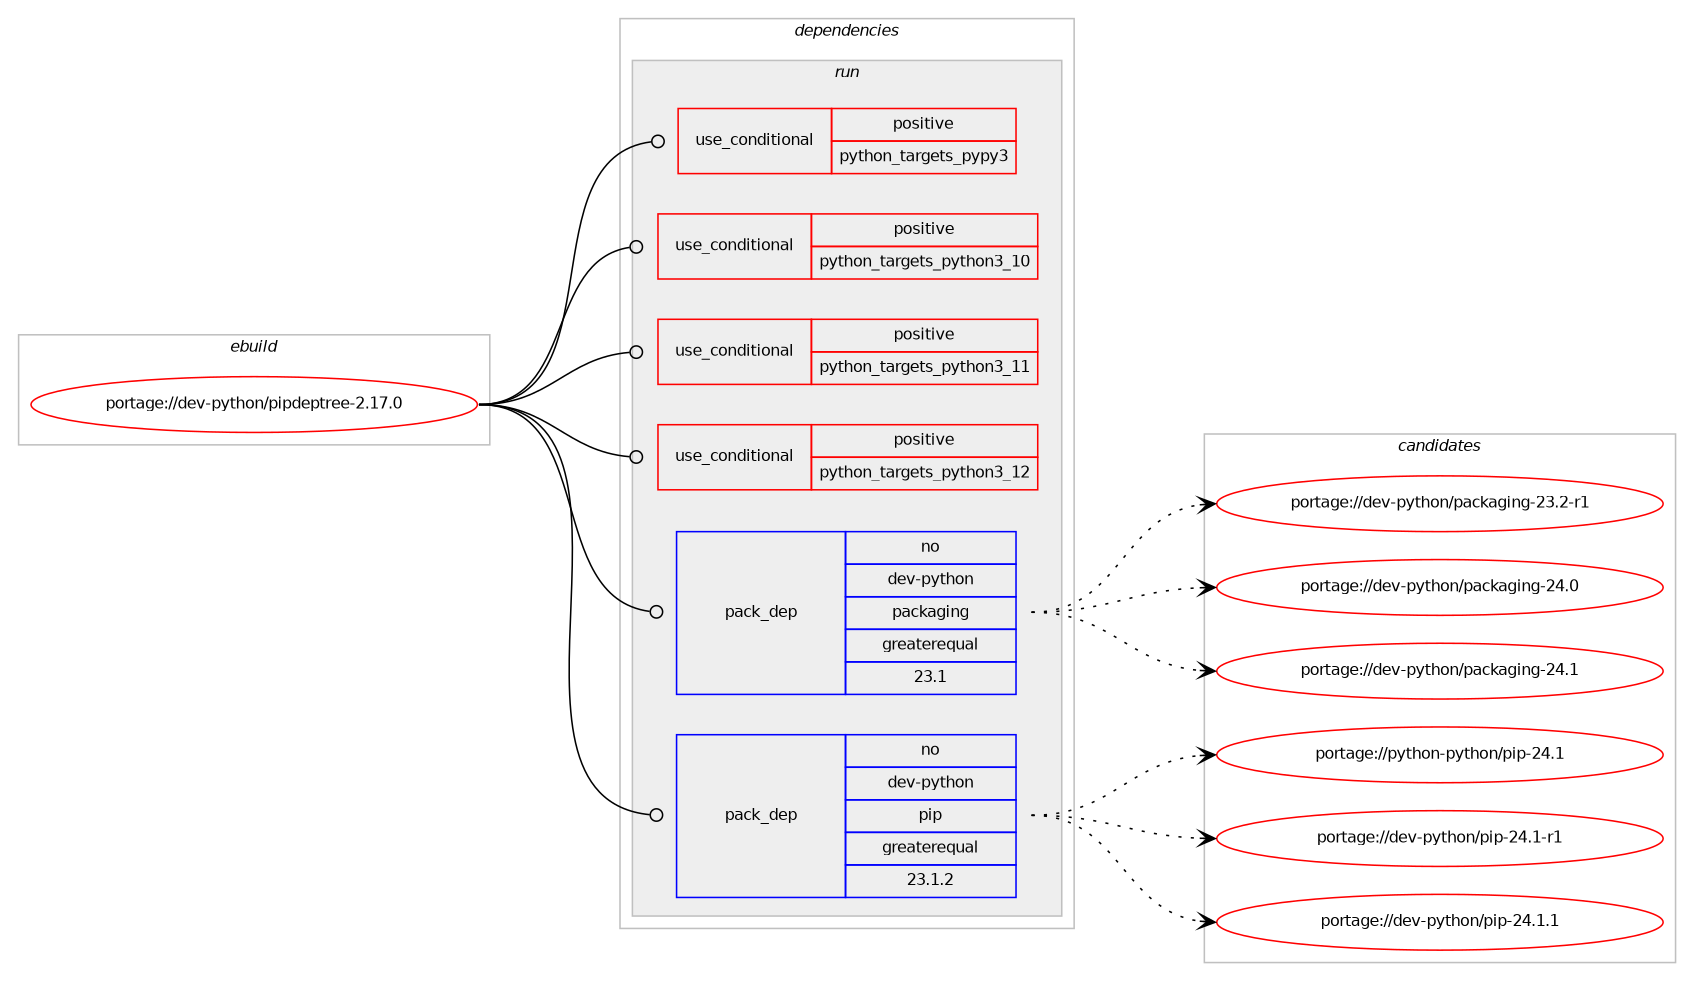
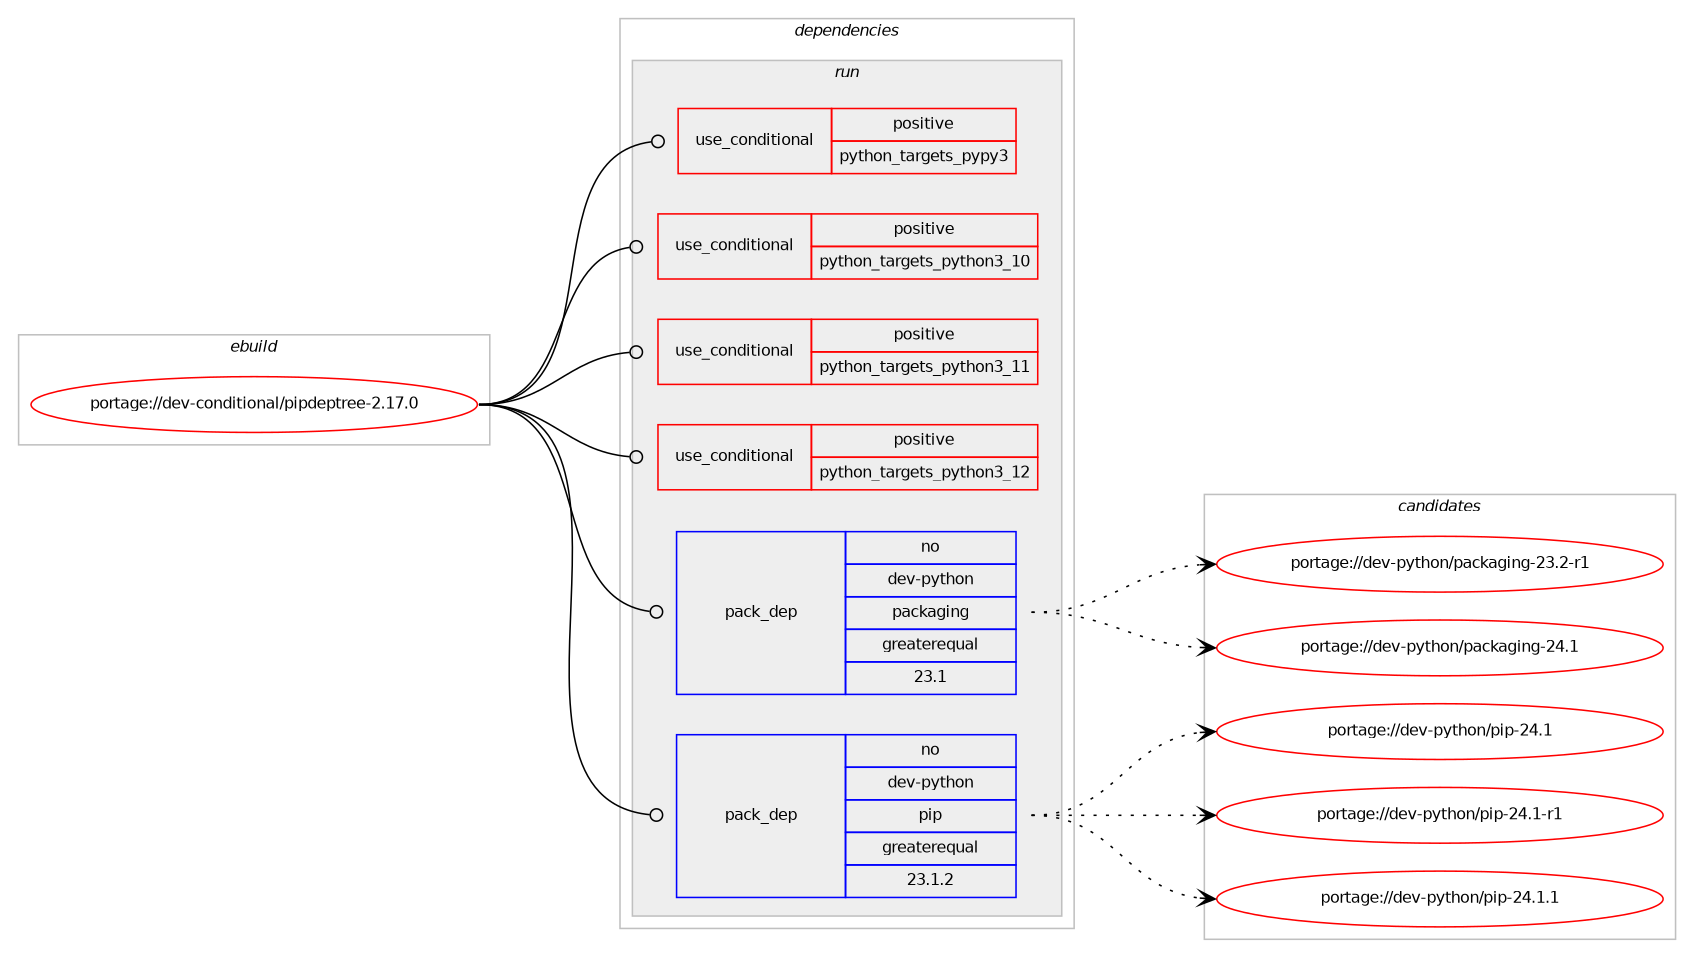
(254, 405) -> (254, 405)
(1440, 587) -> none
(1440, 755) -> (1440, 732)
